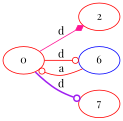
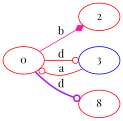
(61, 32) -> (61, 32)
(99, 60) -> (99, 60)
(99, 104) -> (99, 104)
